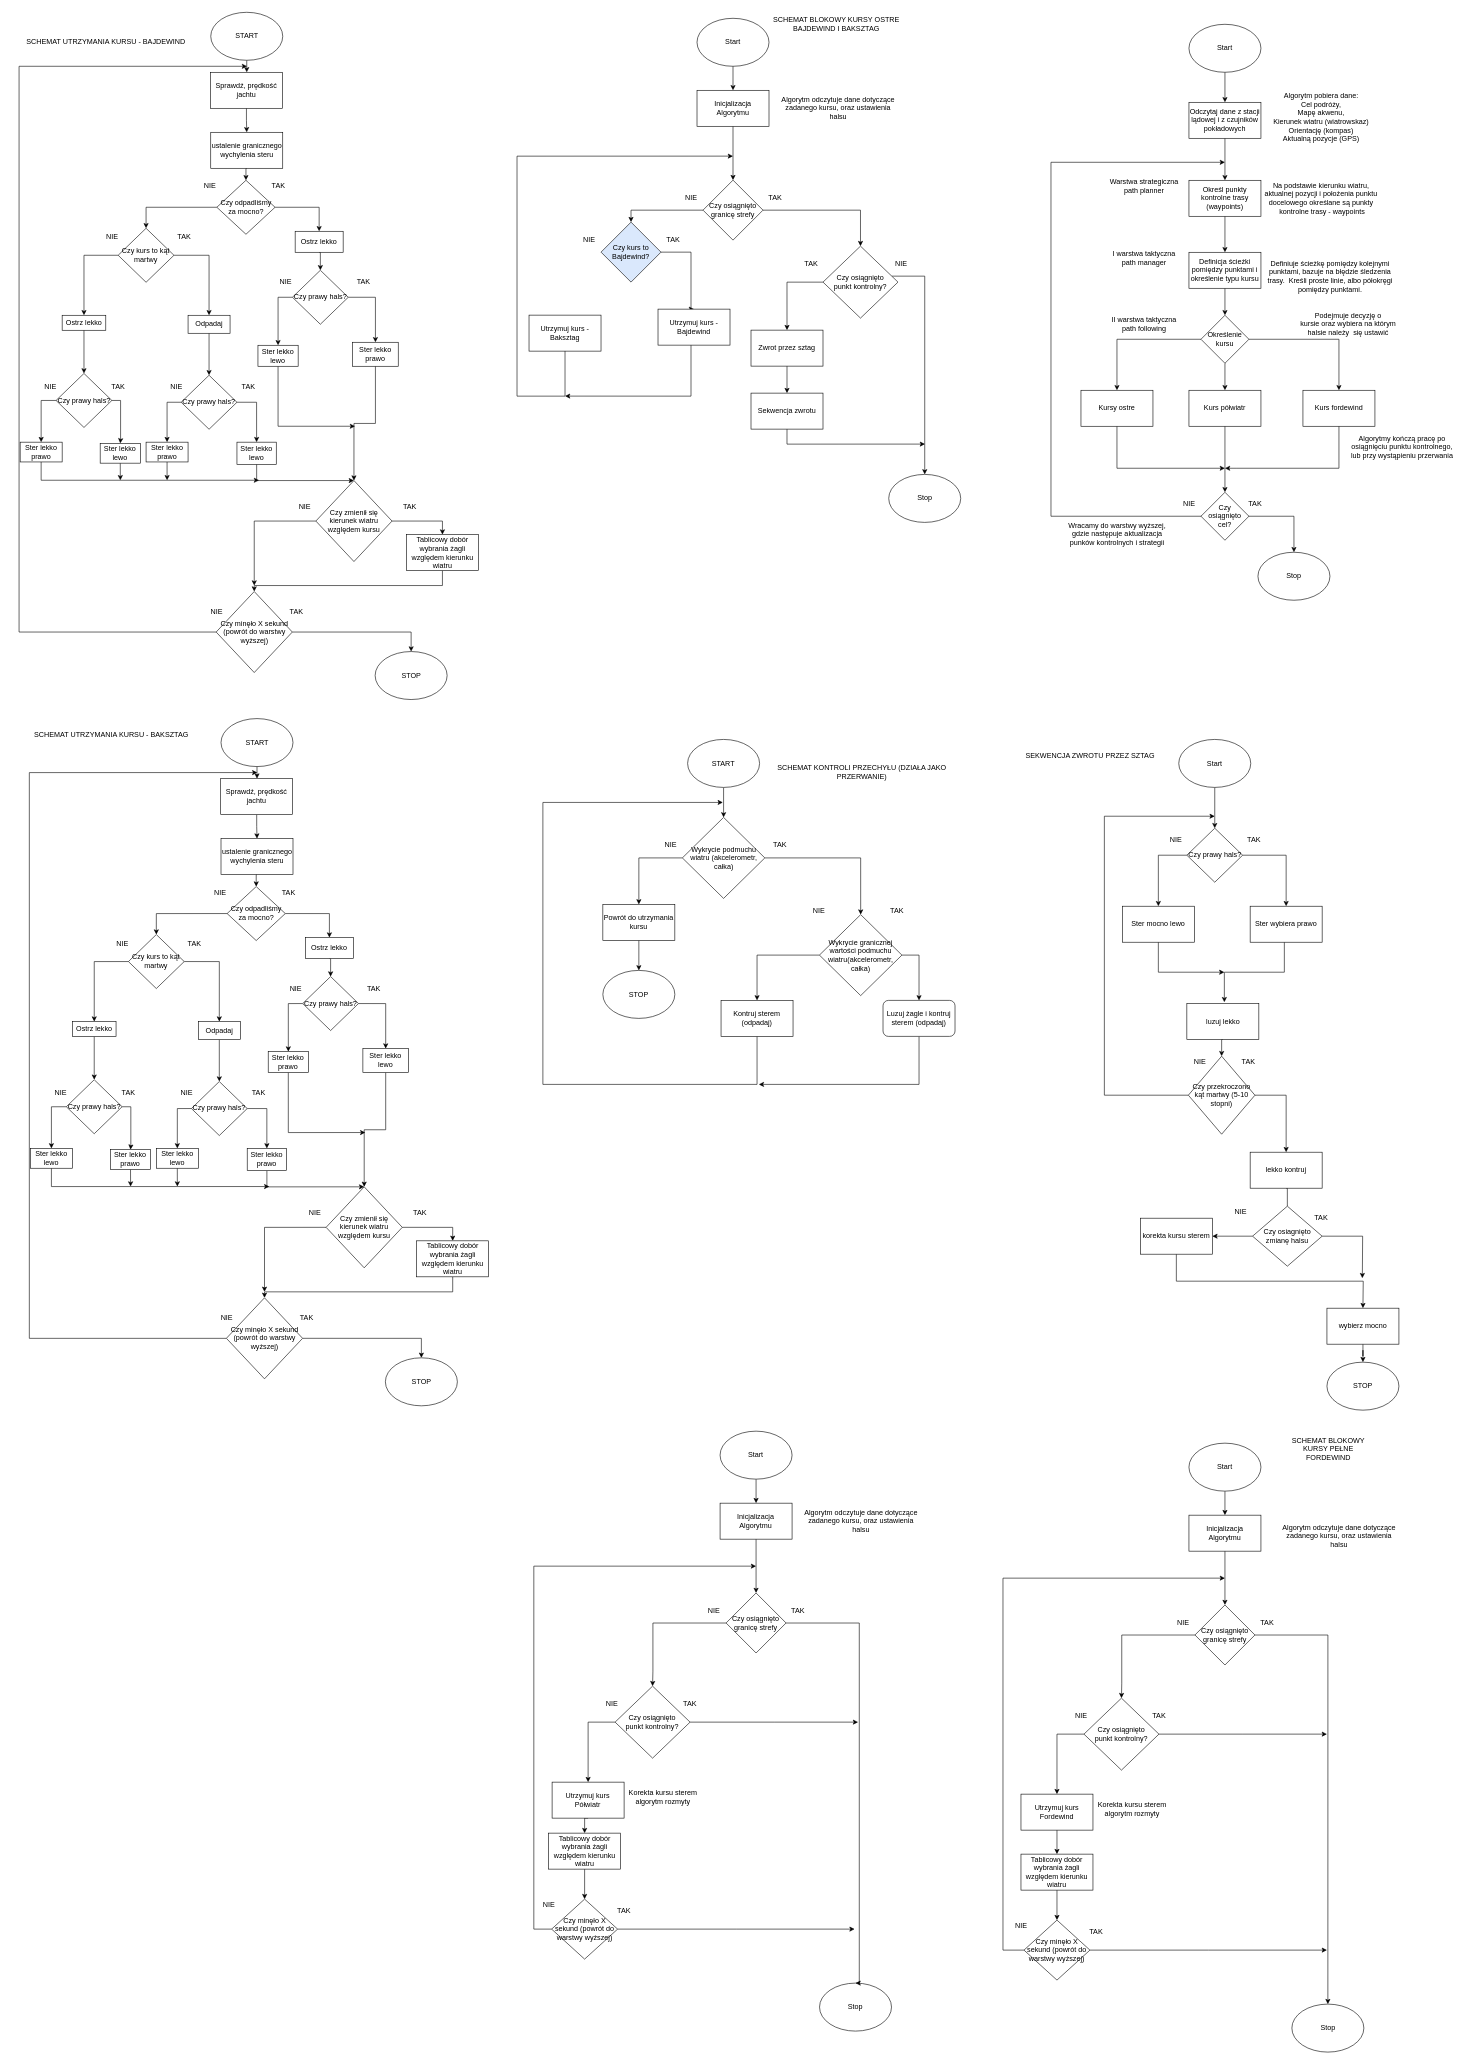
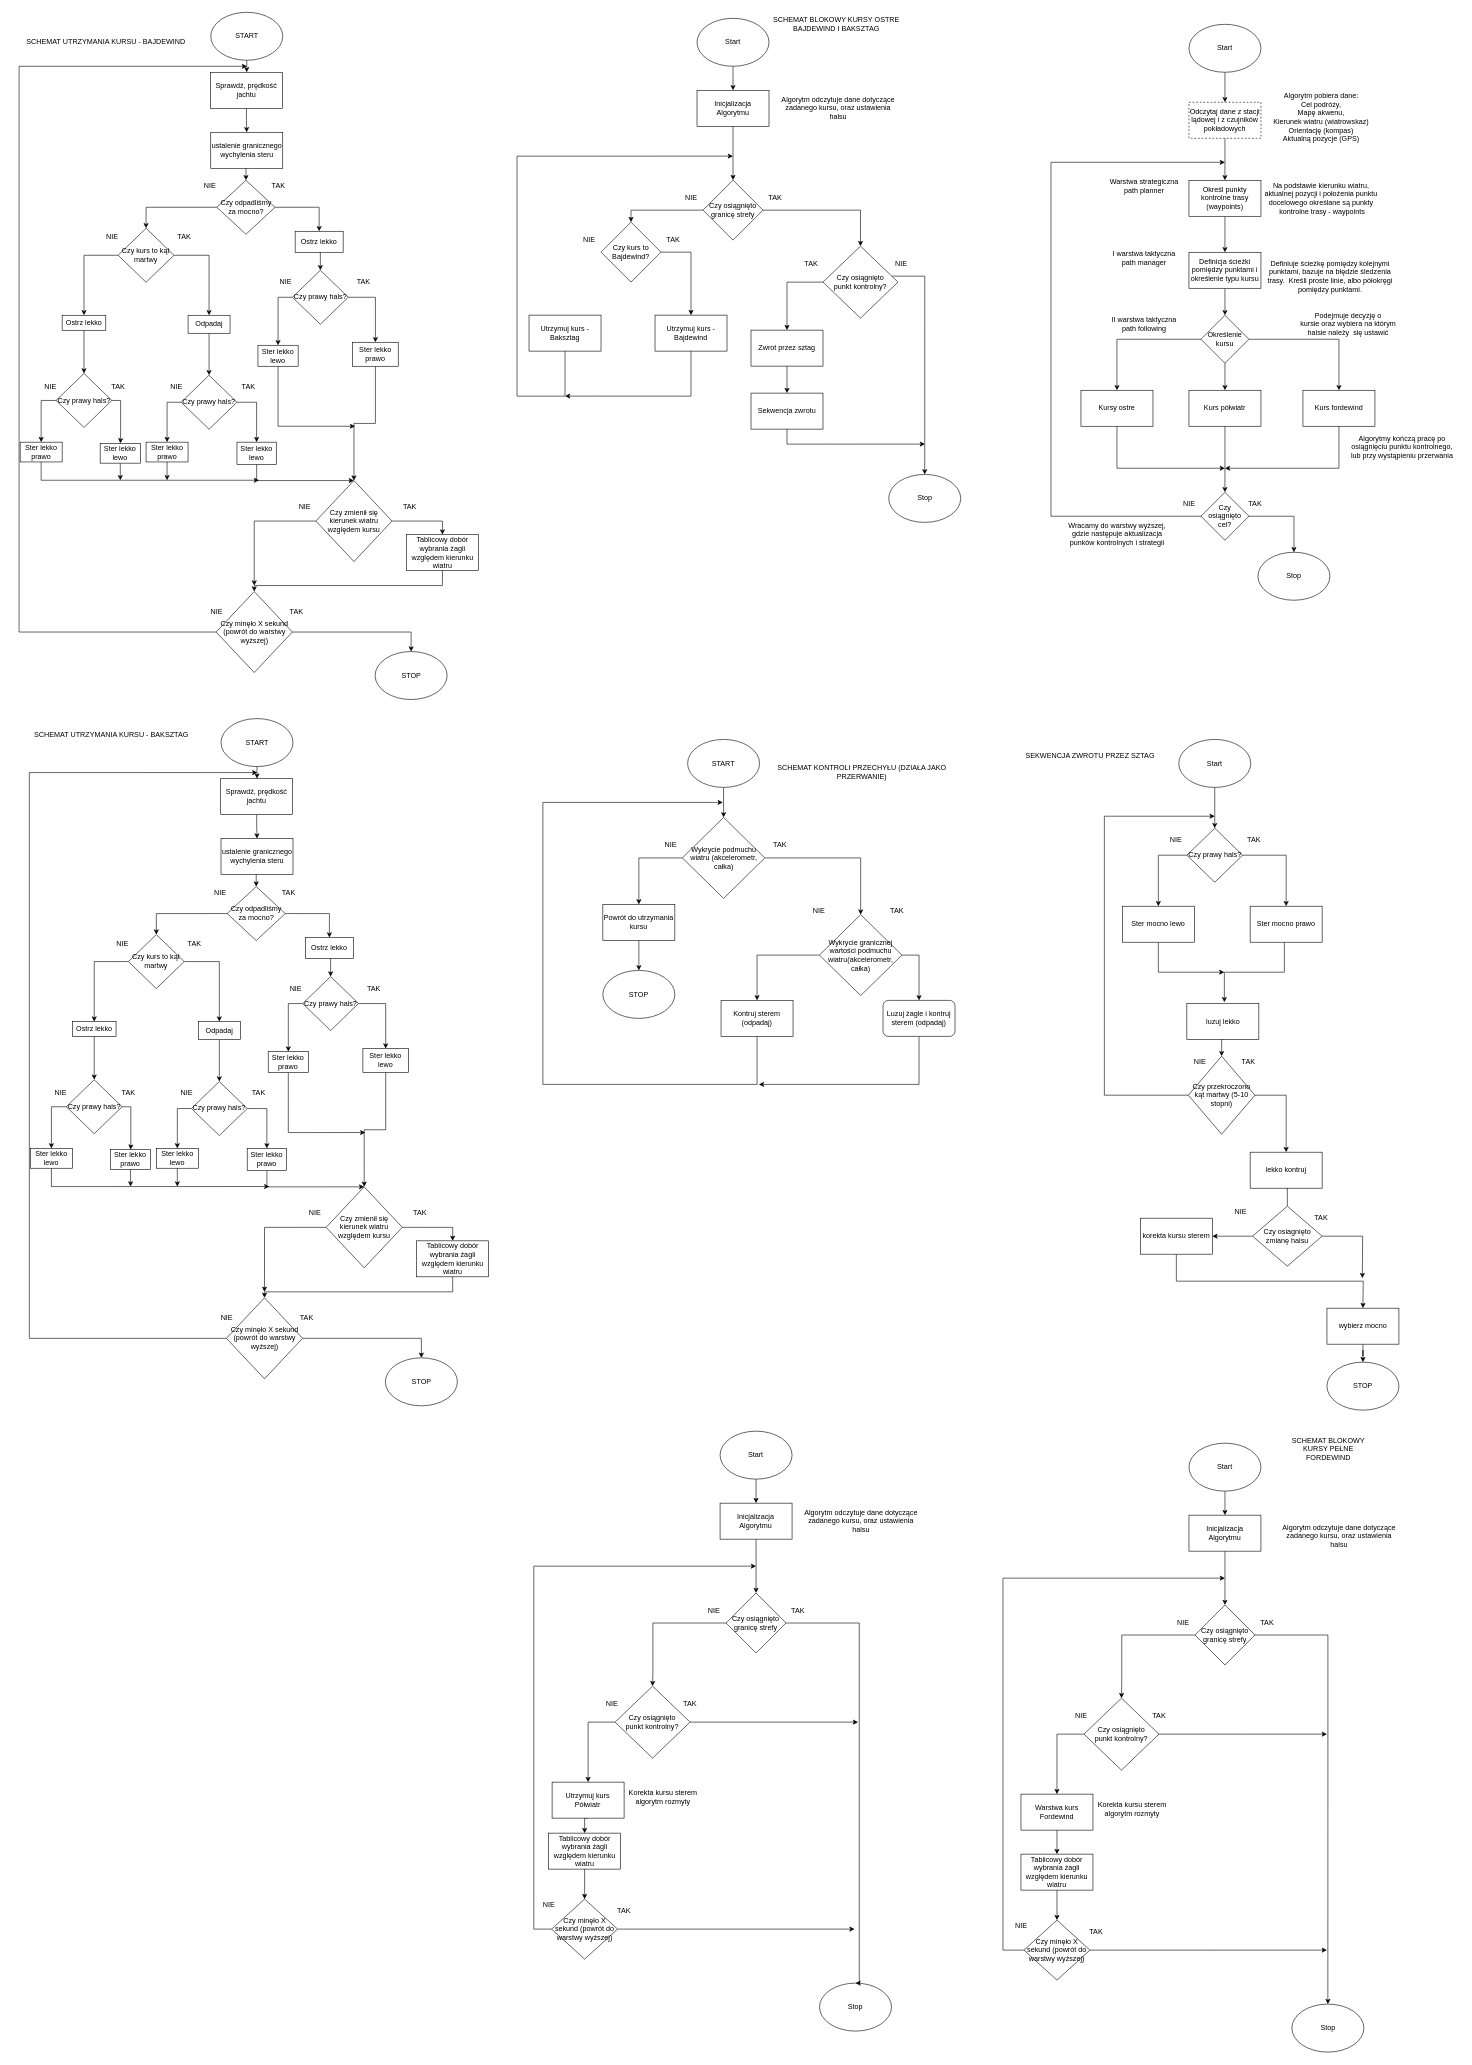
(1225, 120) -> (1225, 120)
(631, 252) -> (631, 252)
(694, 327) -> (691, 333)
(1286, 924) -> (1286, 924)
(1057, 1812) -> (1057, 1812)
